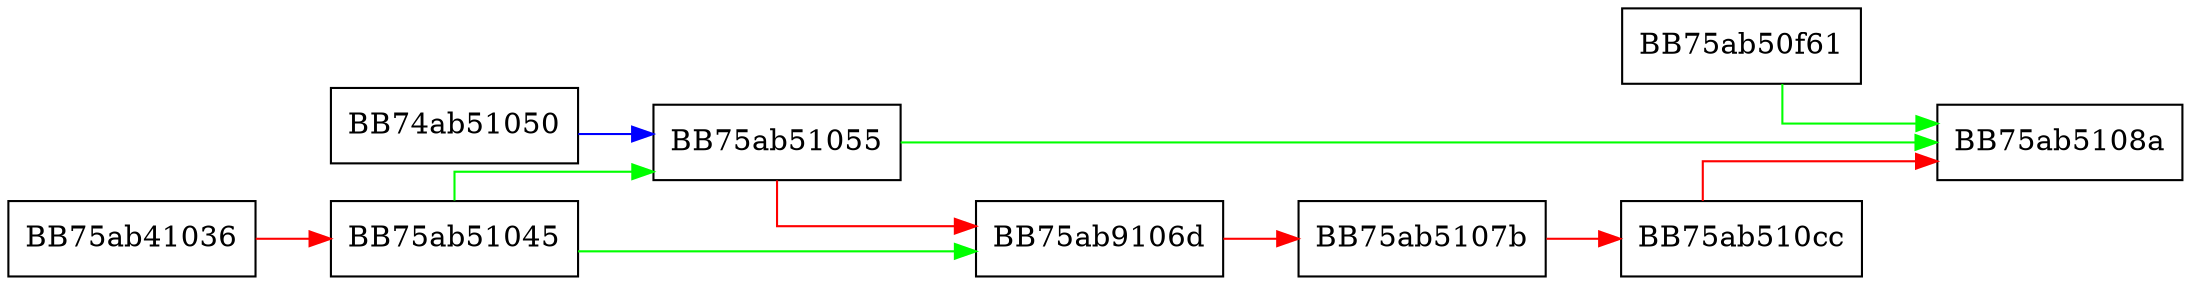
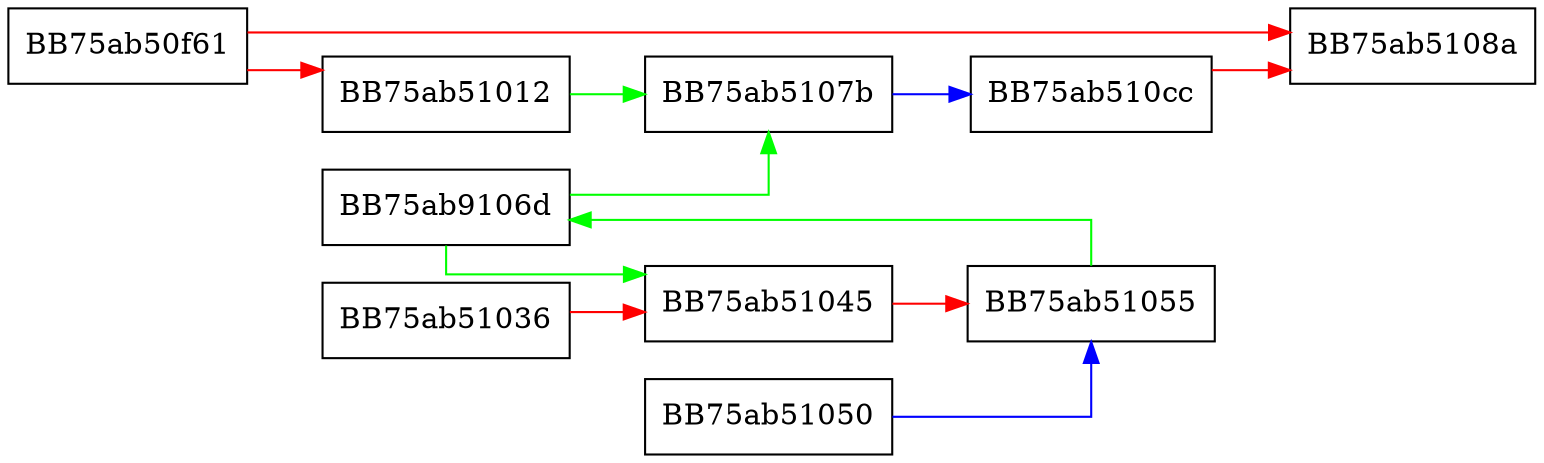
none -> (446, 94)
(1830, 124) -> (758, 32)
(454, 126) -> (769, 417)
(1408, 142) -> none
(529, 172) -> (919, 304)
(843, 226) -> (864, 220)
(132, 239) -> (446, 320)
(1250, 239) -> (690, 195)
(1573, 239) -> (921, 94)
(767, 251) -> (521, 274)
